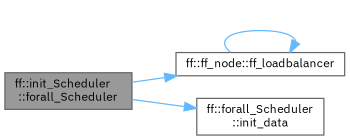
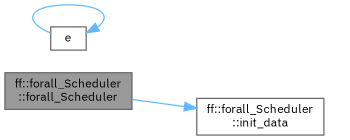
none -> (68, 38)
(260, 64) -> none
(68, 91) -> (68, 91)
